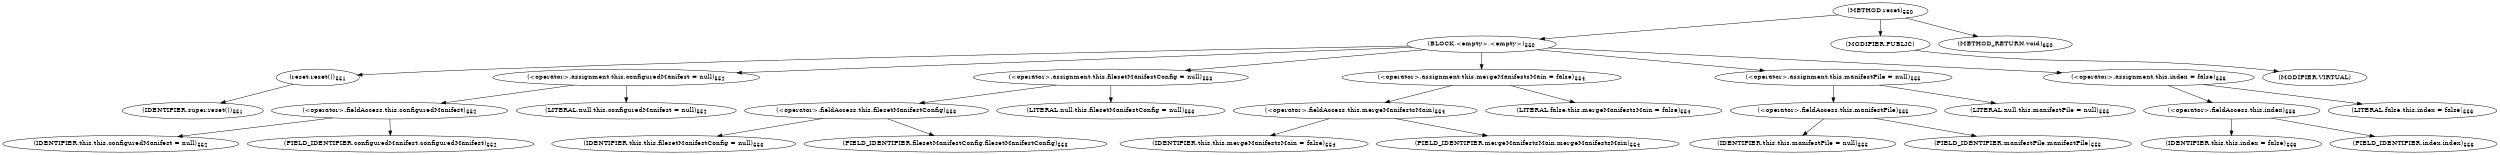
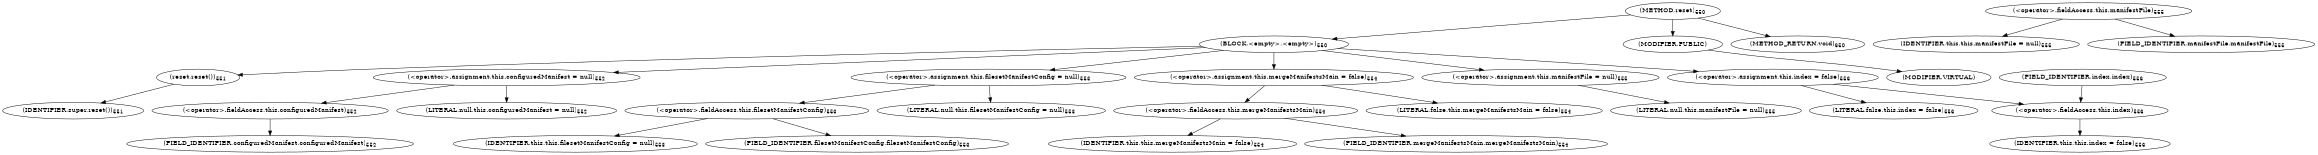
(1833, 92) -> none
(2321, 127) -> (2082, 92)
(121, 144) -> none
